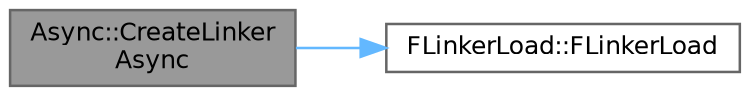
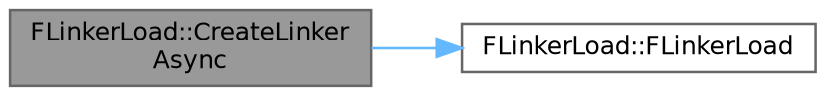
(153, 48) -> (191, 48)
